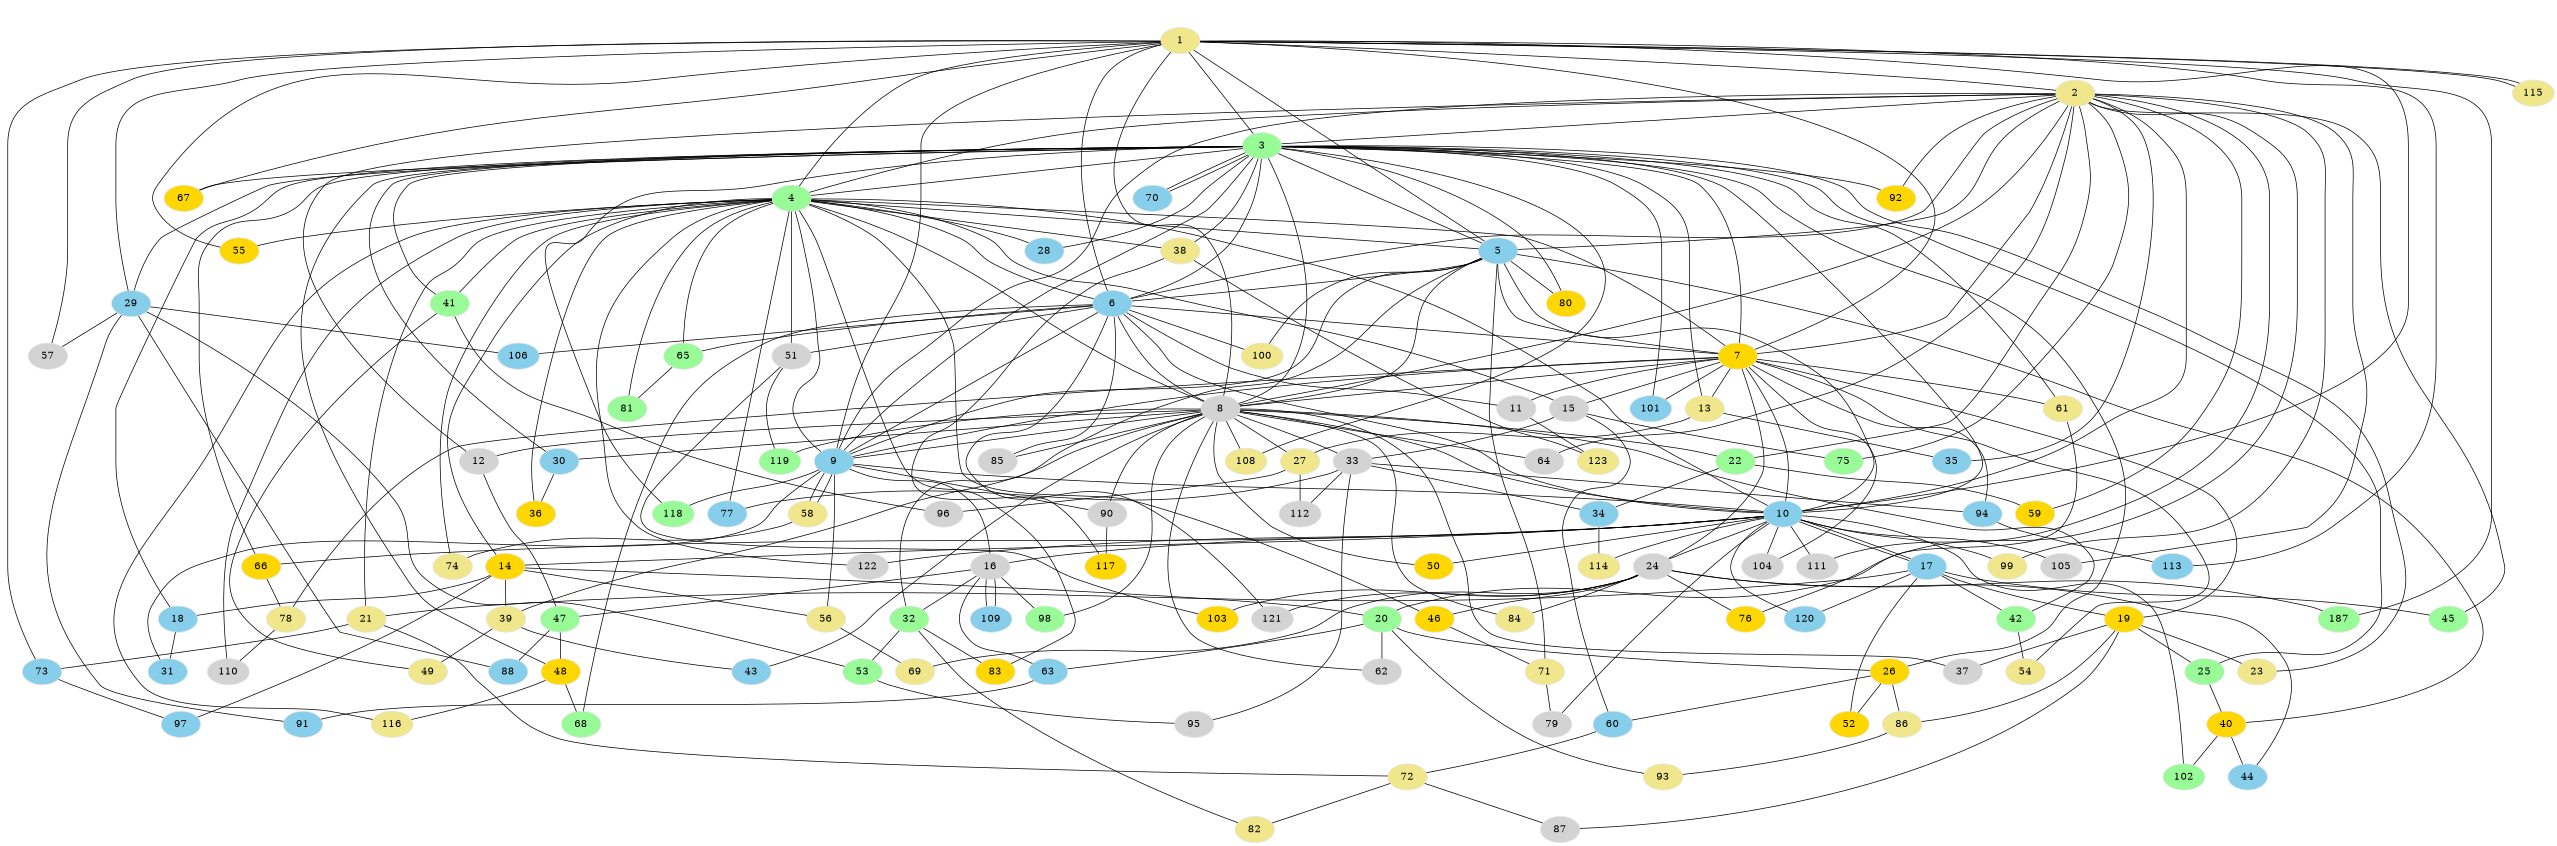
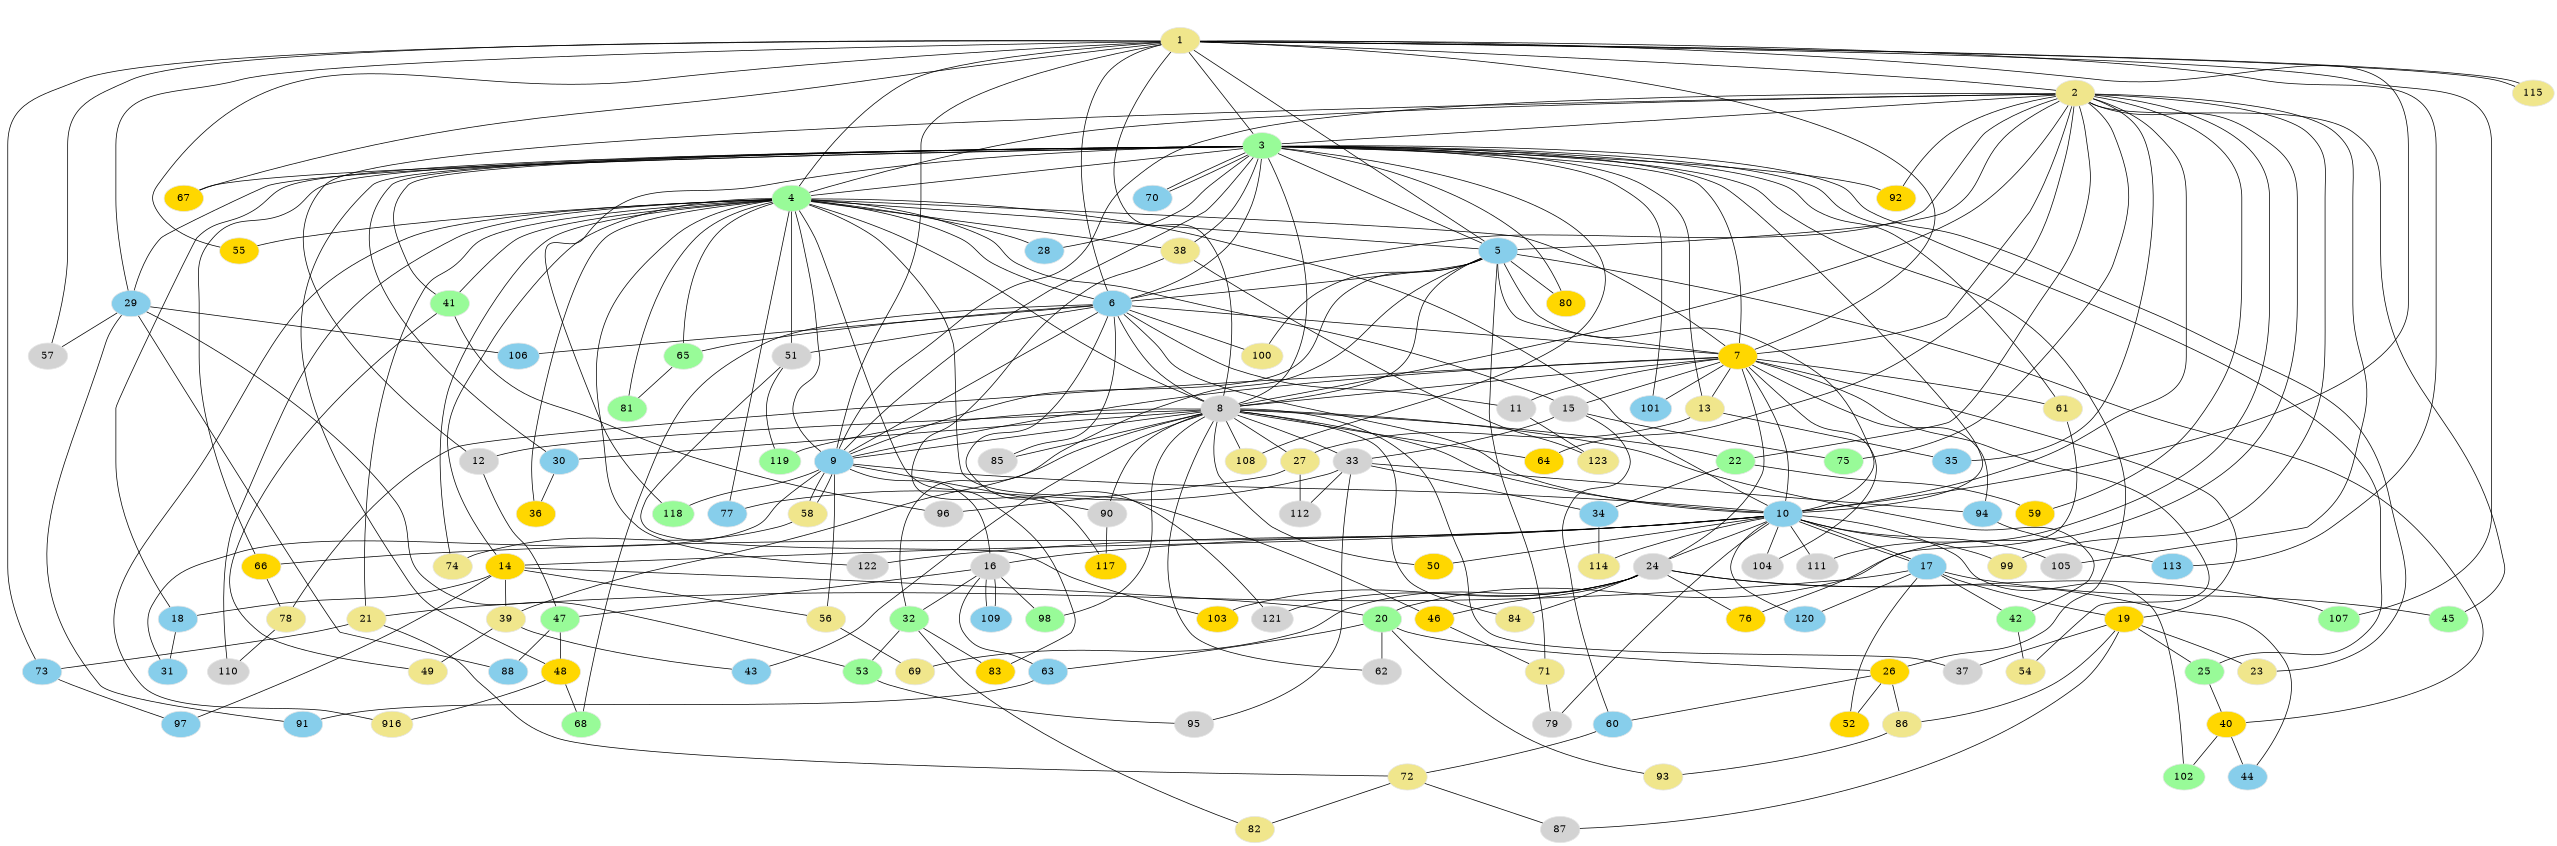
(1544, 461) -> (1544, 461)
(2339, 619) -> (2339, 619)
(392, 724) -> (392, 724)
